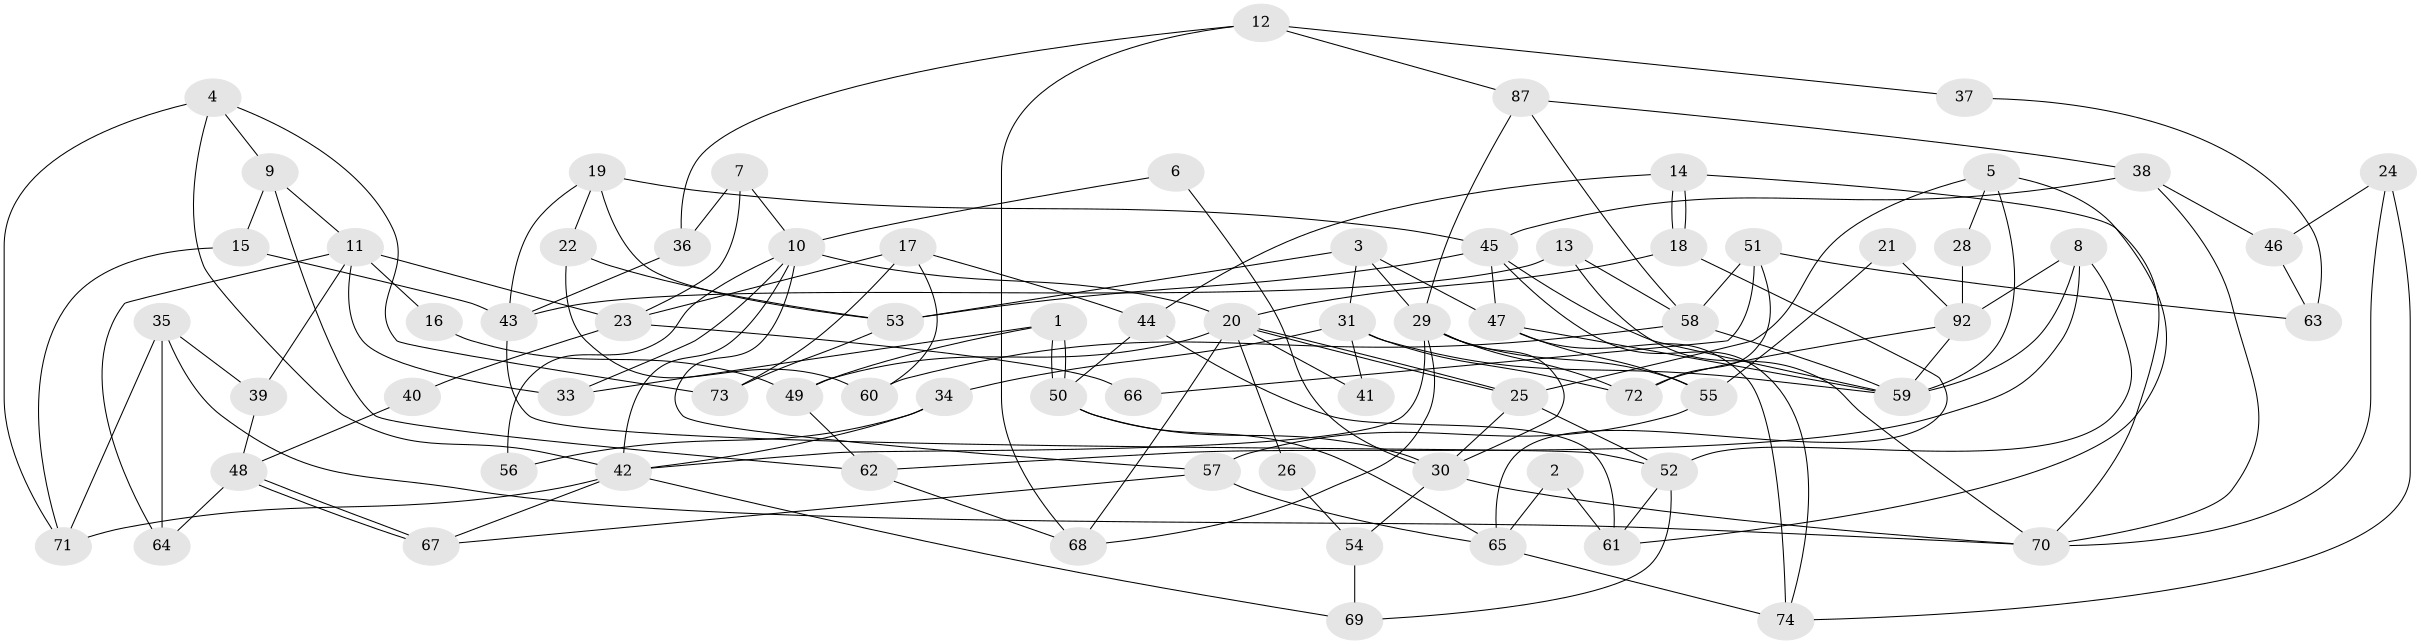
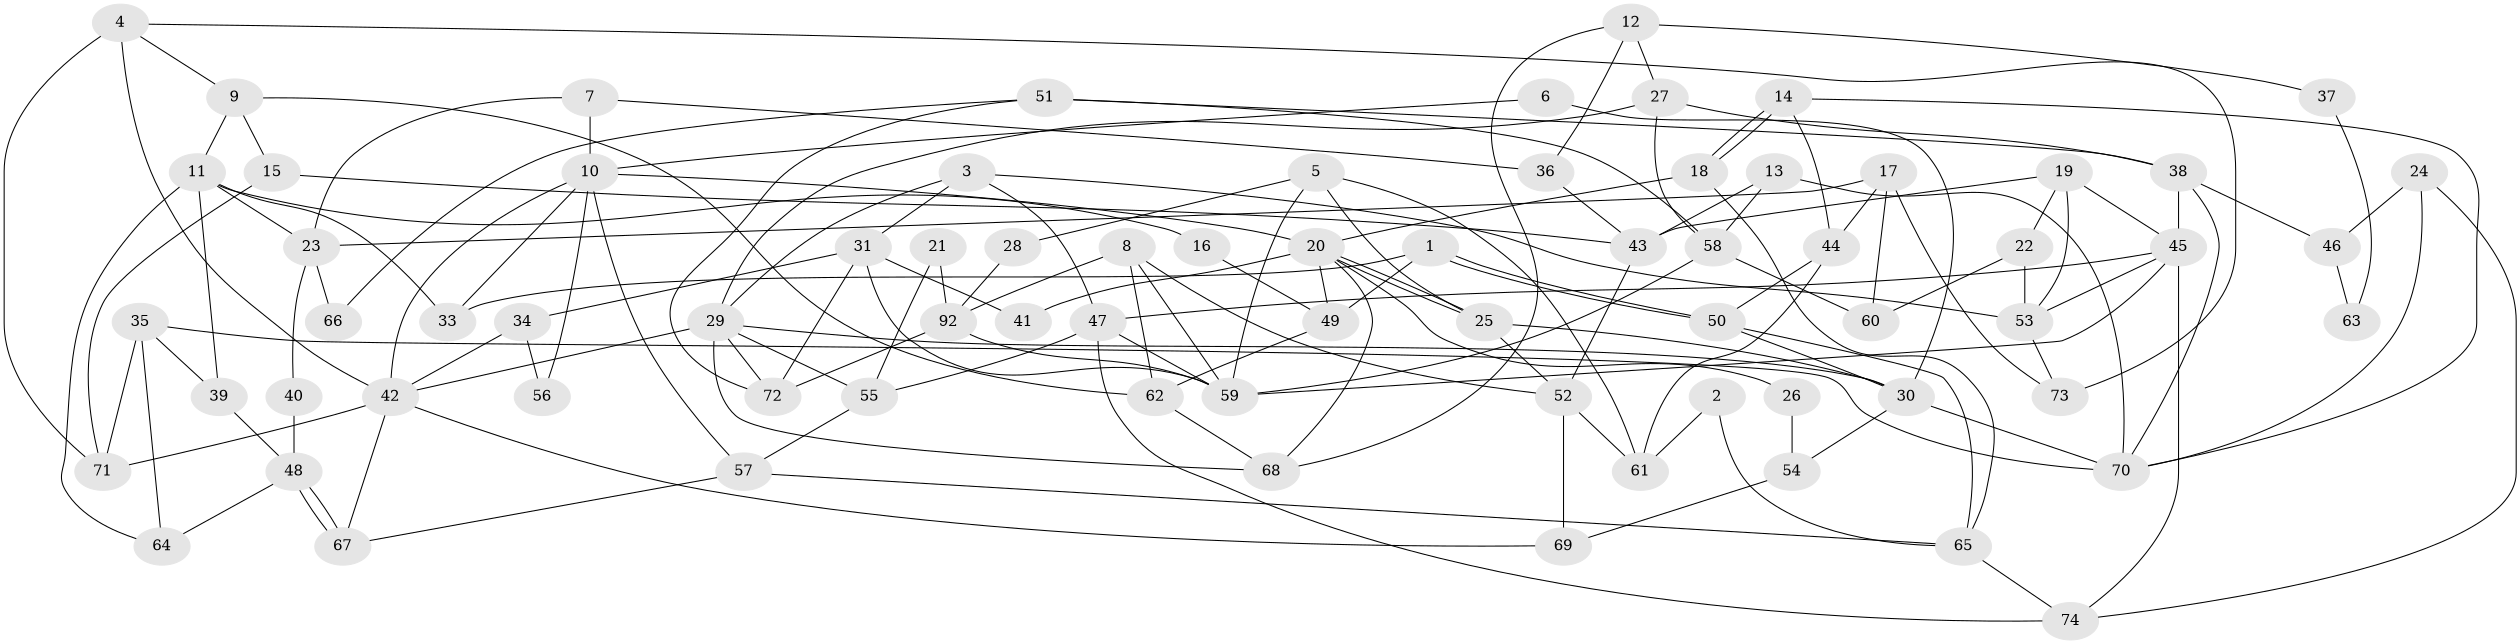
(1521, 98) -> (1660, 98)
(2033, 290) -> (1614, 124)
